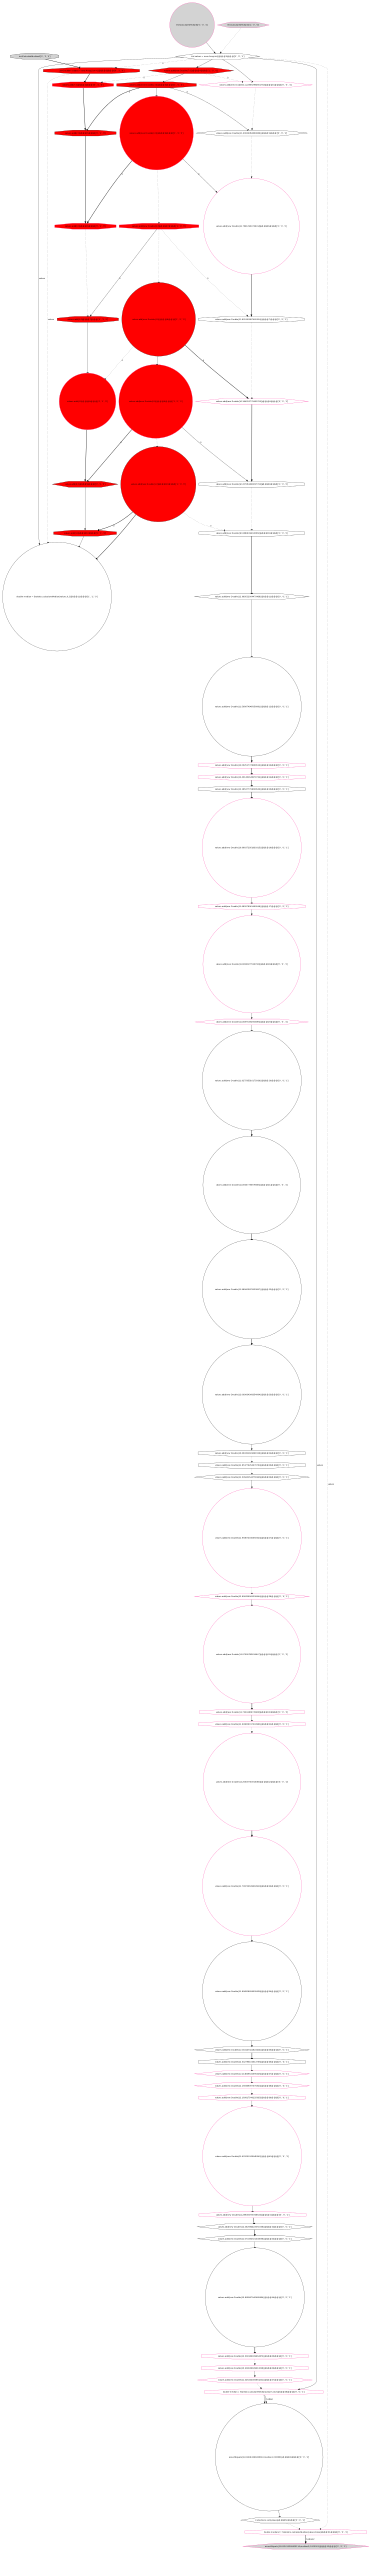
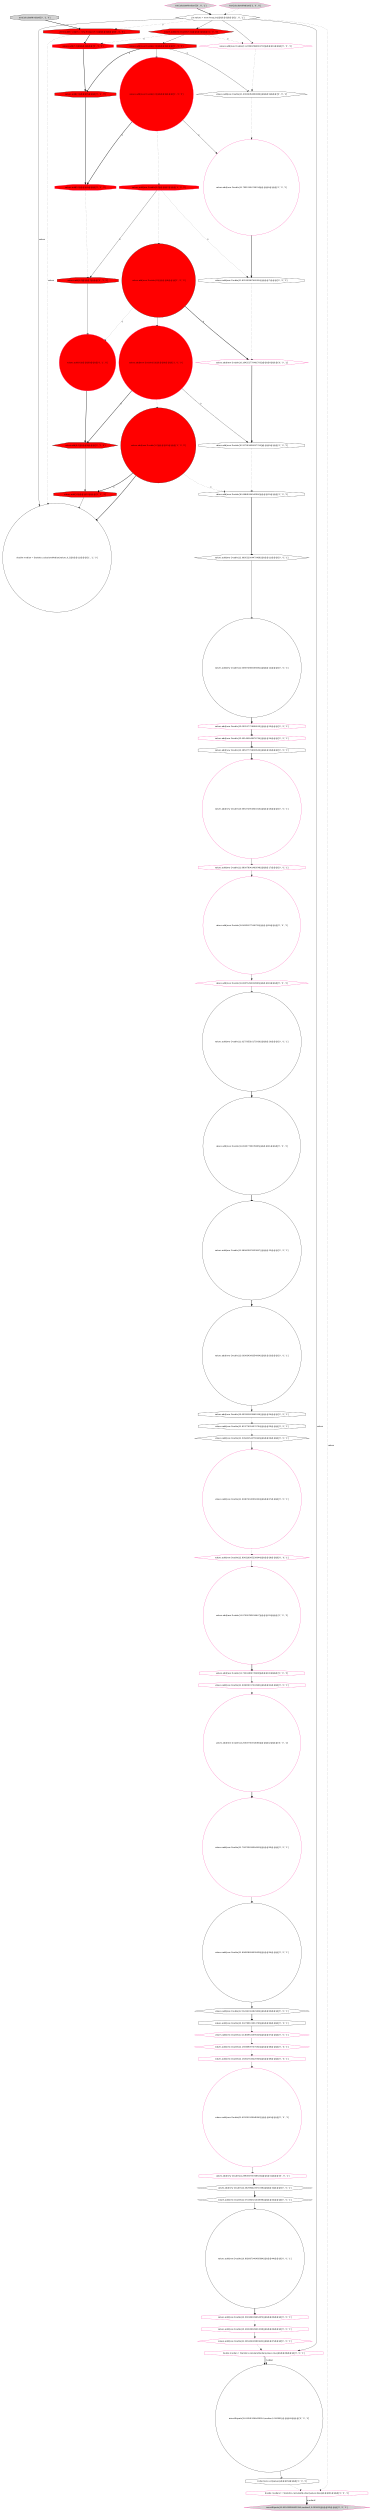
(192, 25) -> (190, 6)
(210, 47) -> (203, 11)
(280, 2520) -> (282, 2481)
